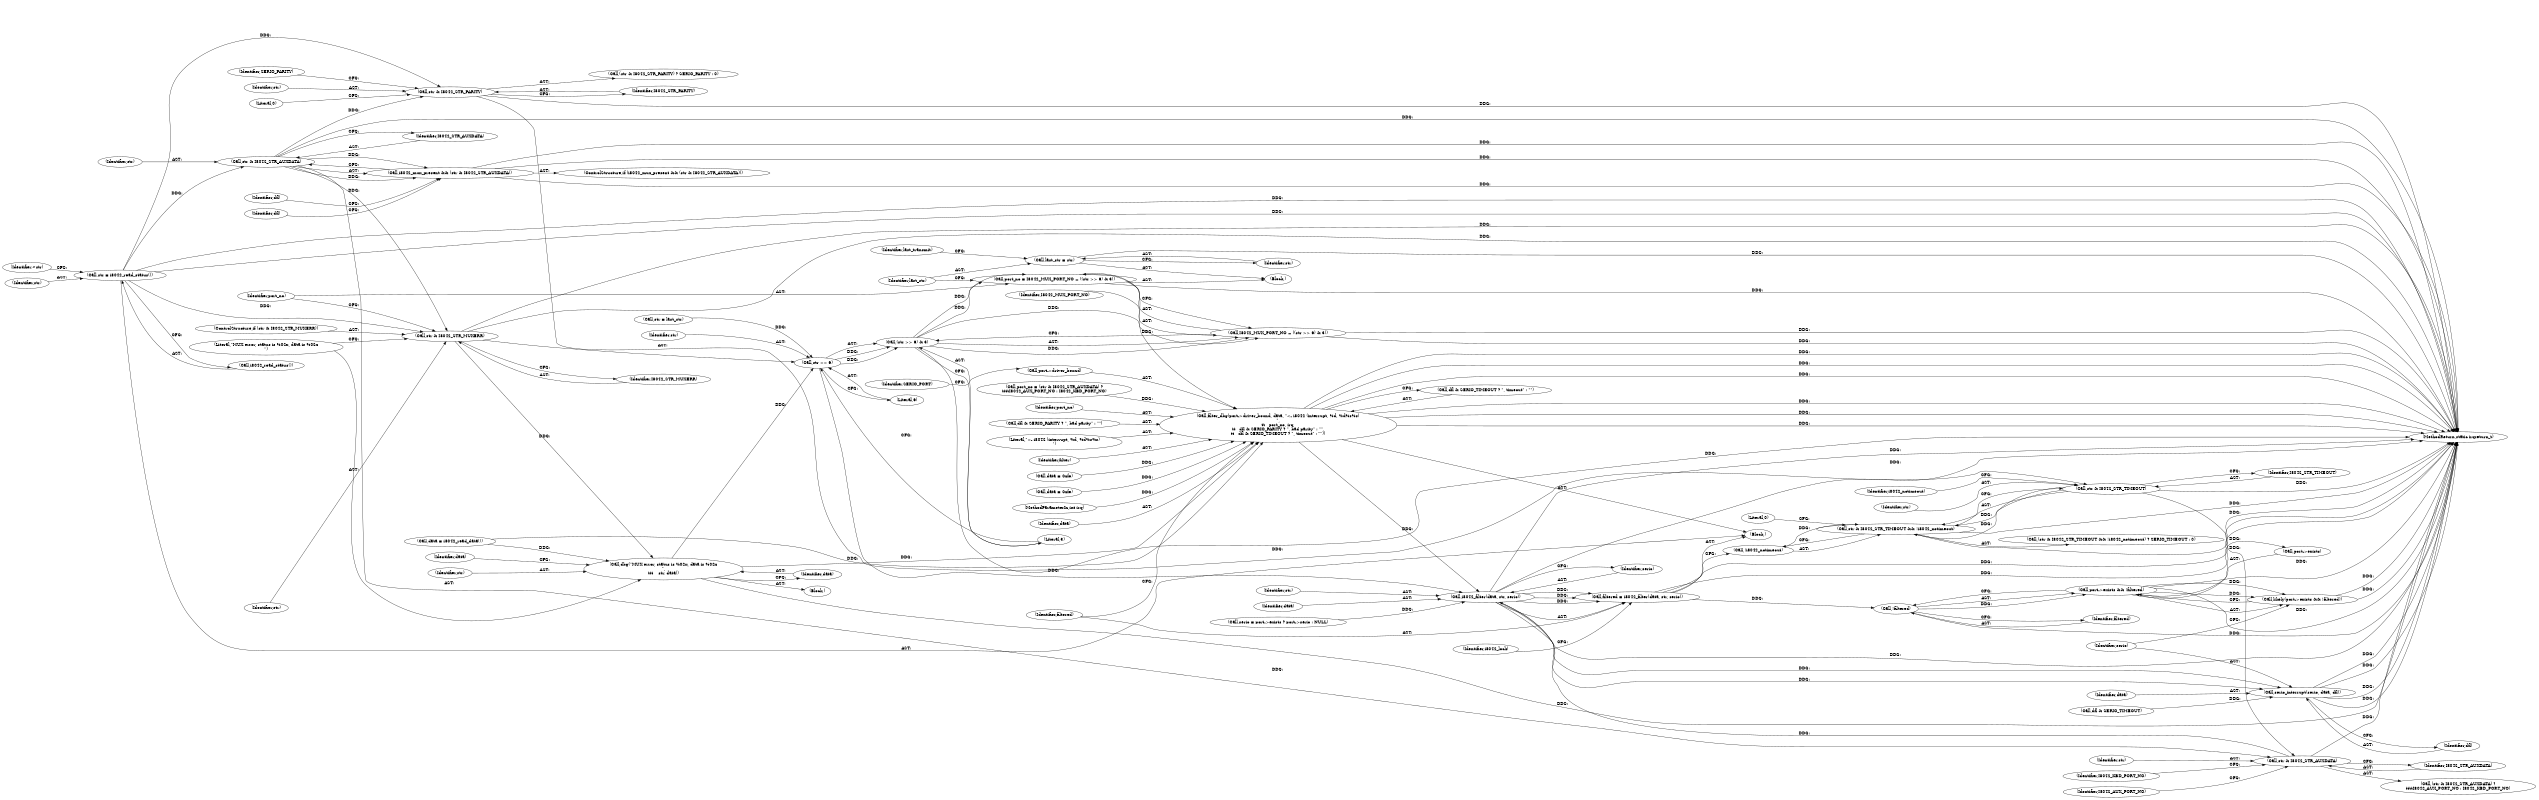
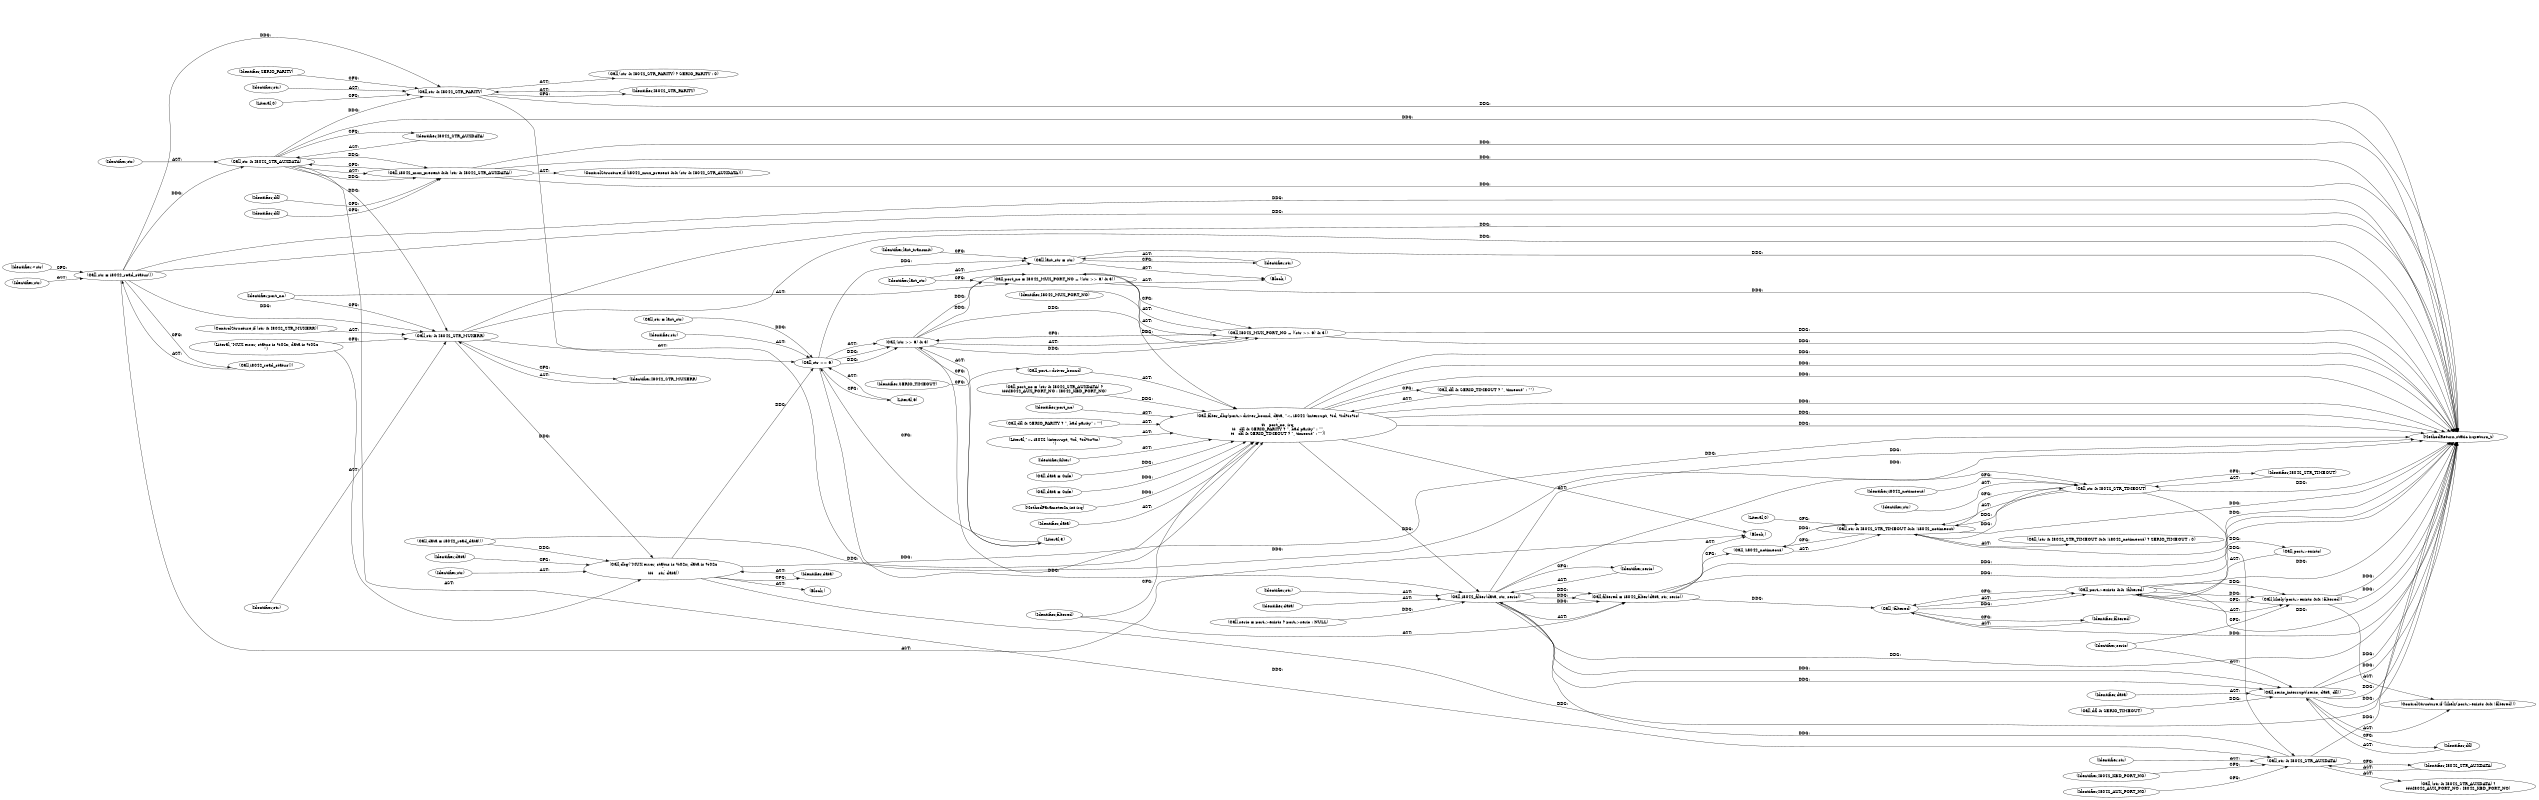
none -> (894, 267)
(907, 384) -> (907, 384)
(1486, 649) -> none
none -> (2458, 704)
